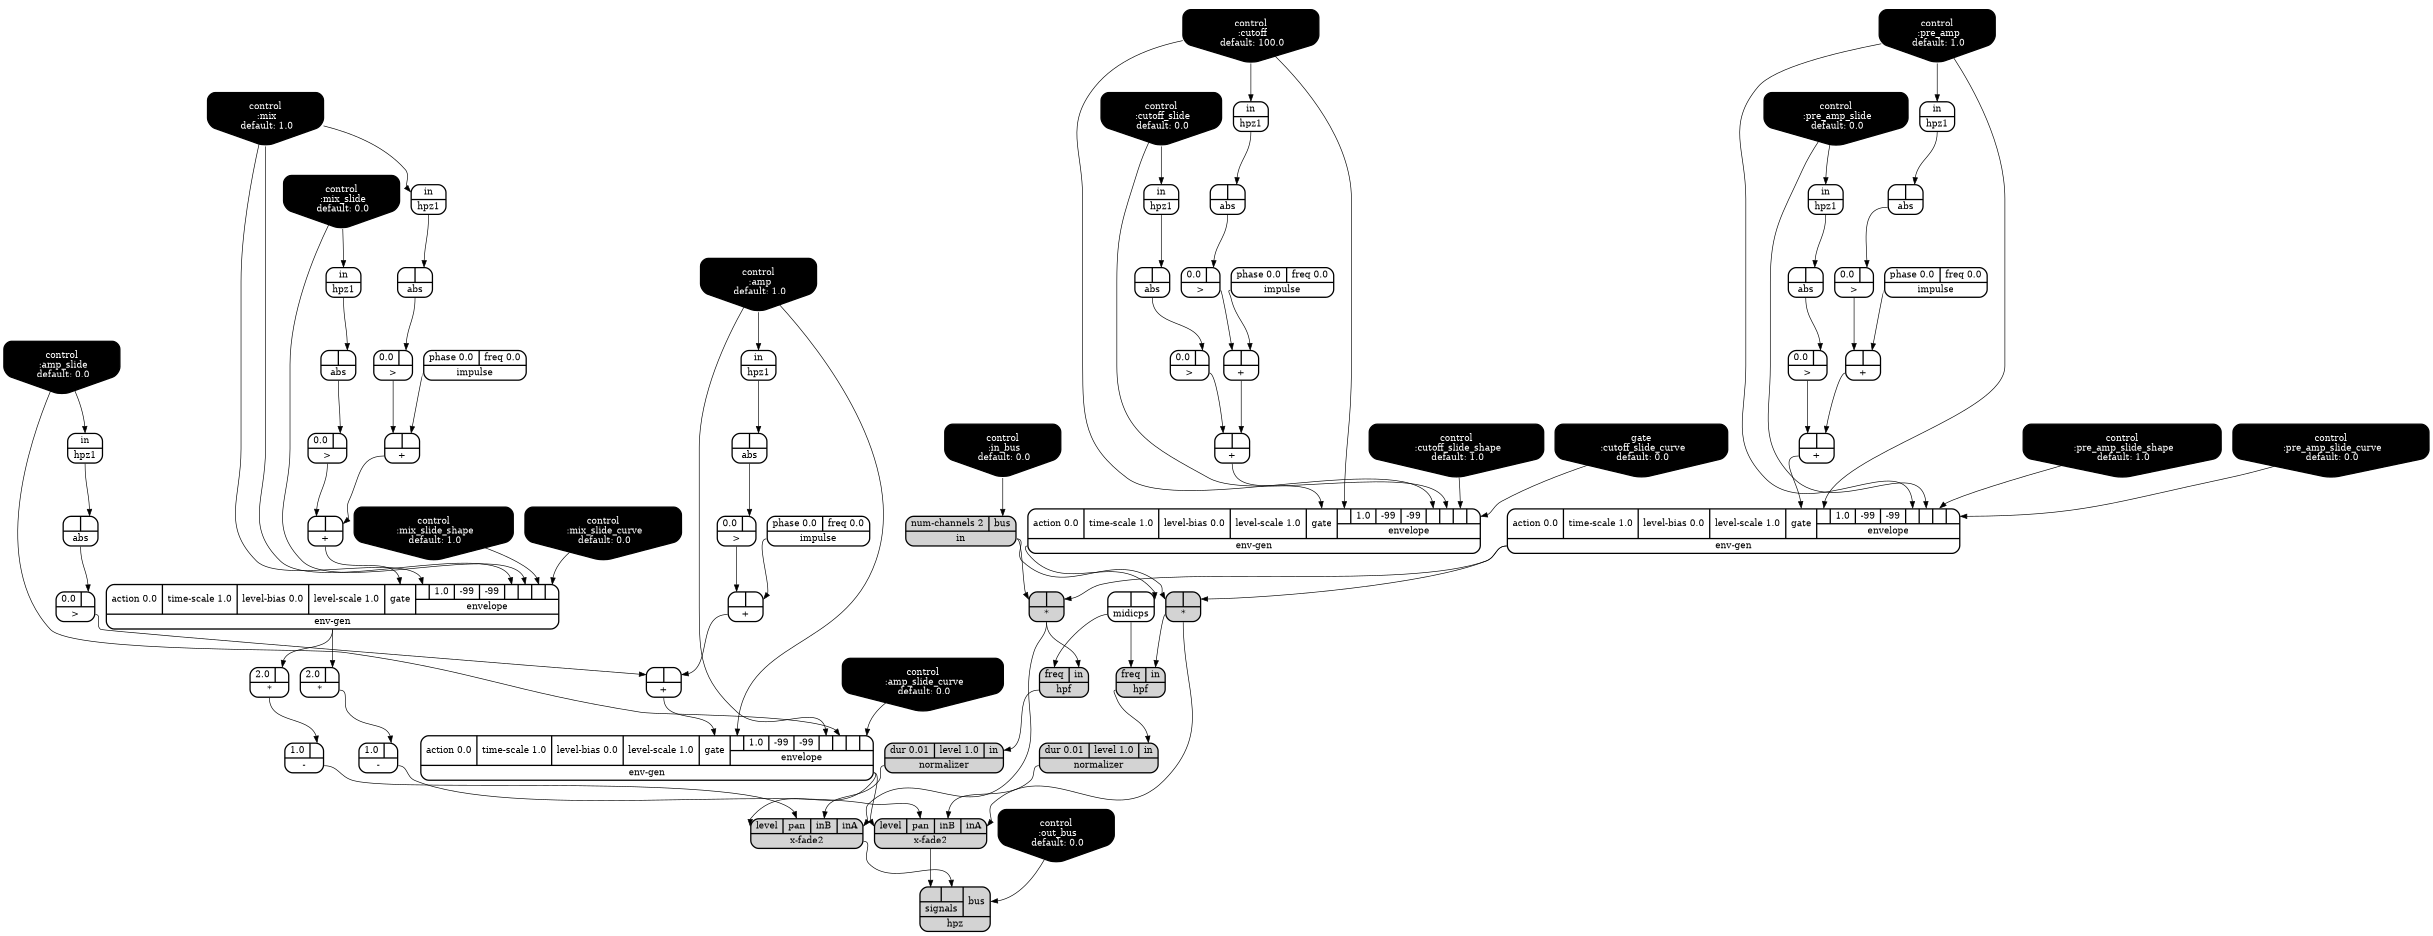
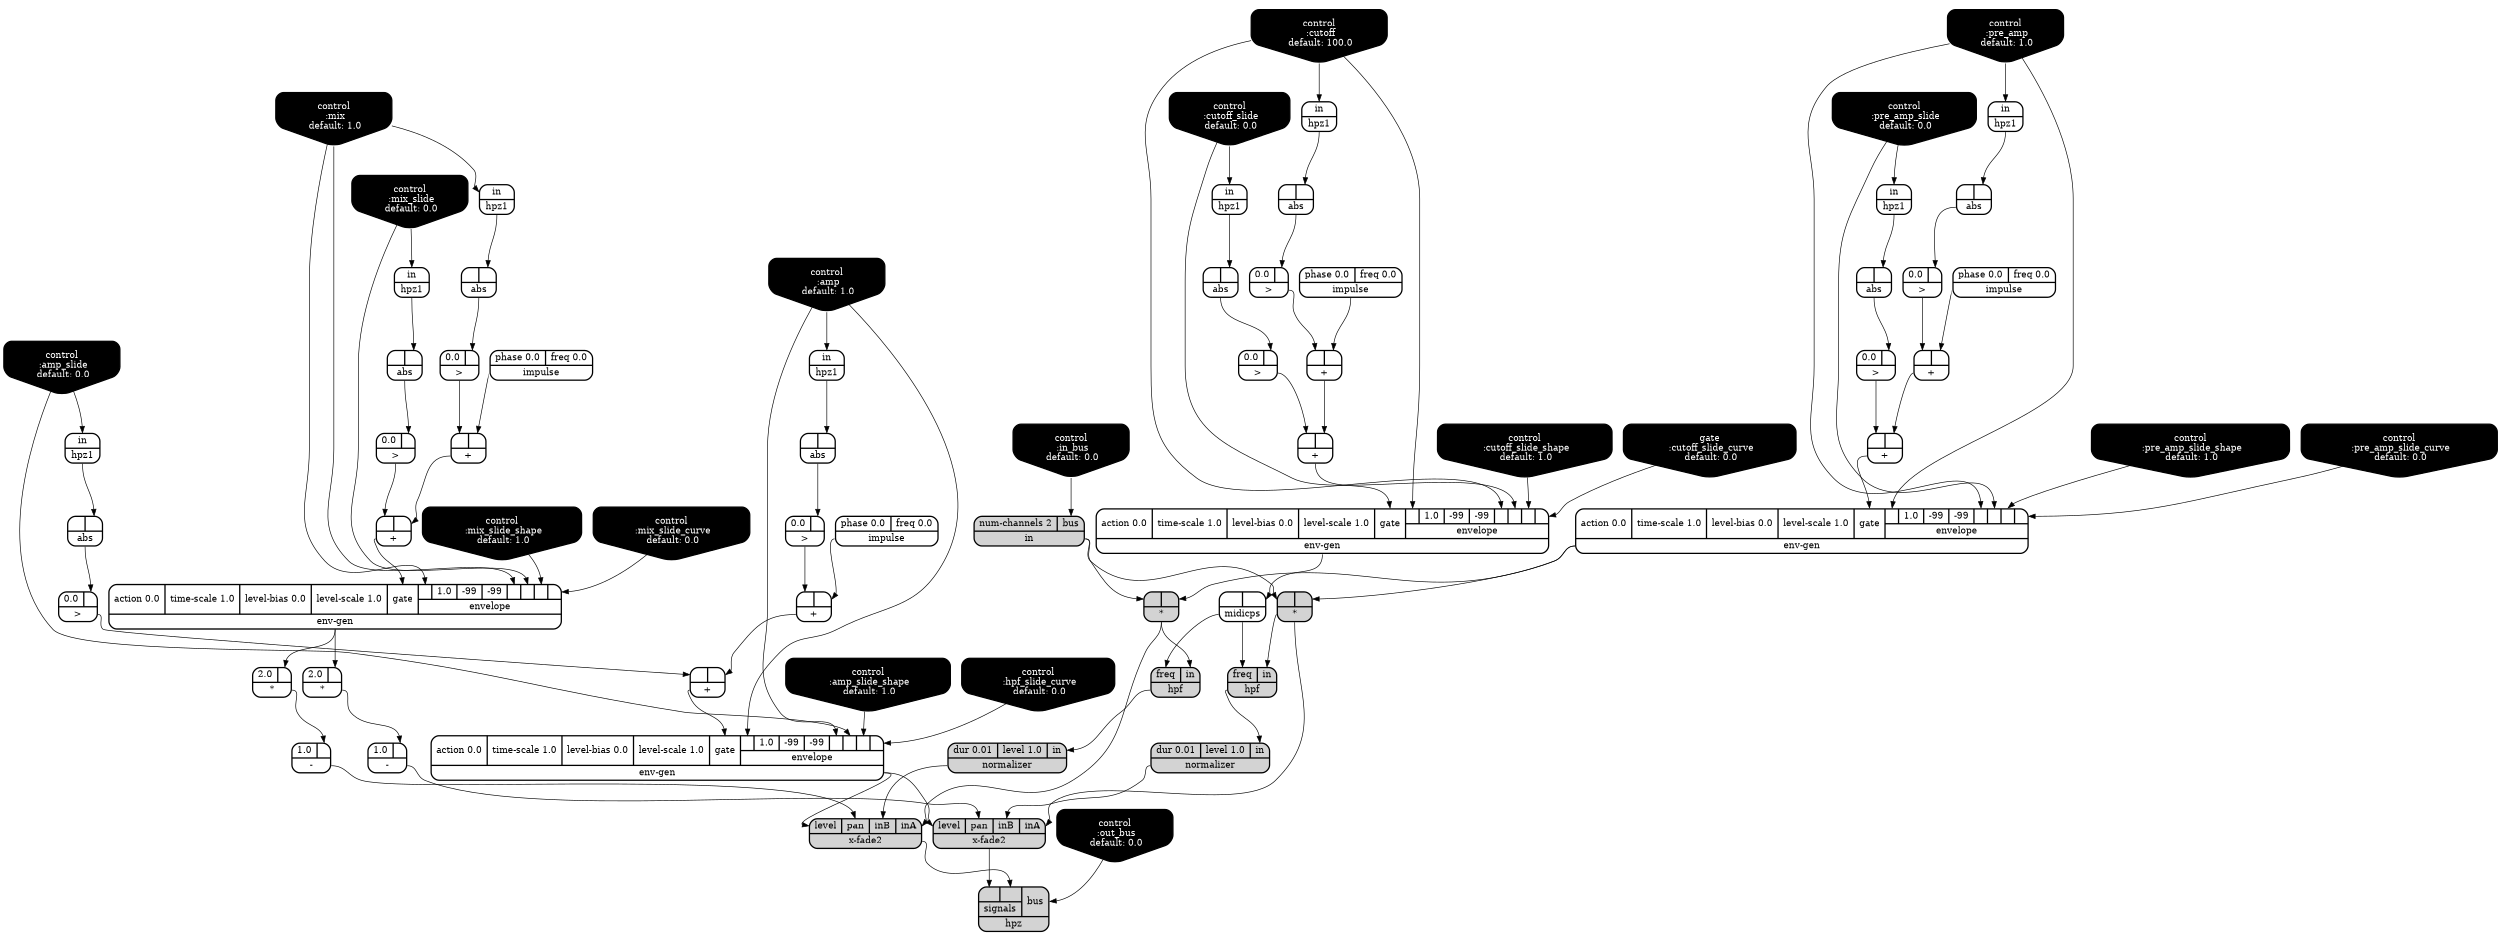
none -> (868, 682)
(923, 682) -> (1038, 682)
